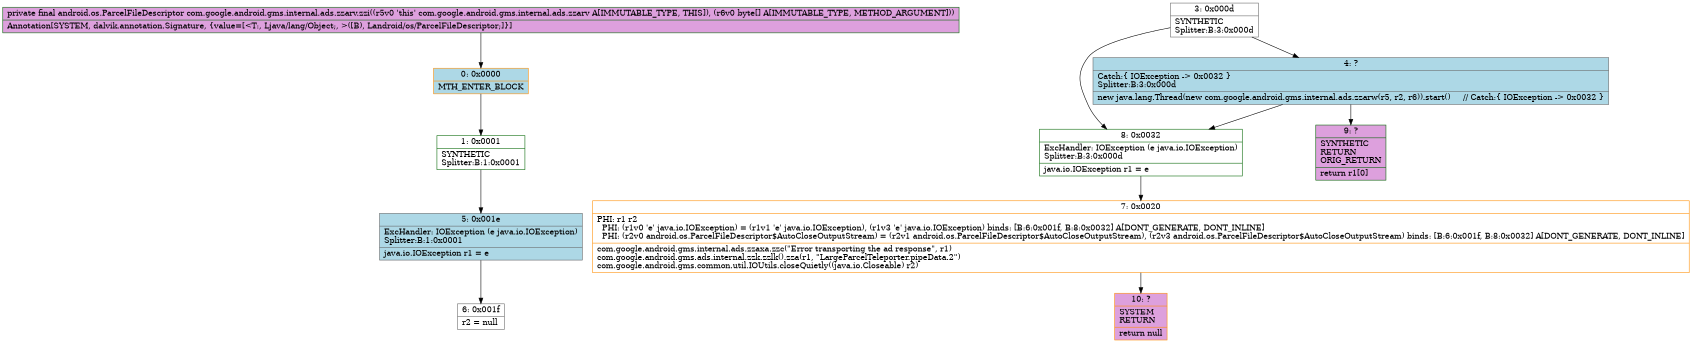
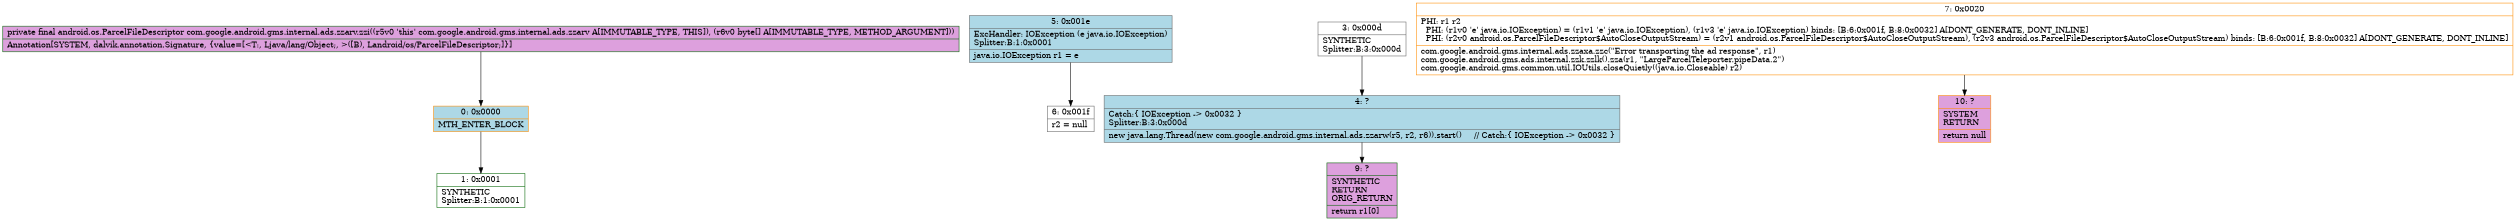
(1141, 153) -> none
(481, 189) -> none
